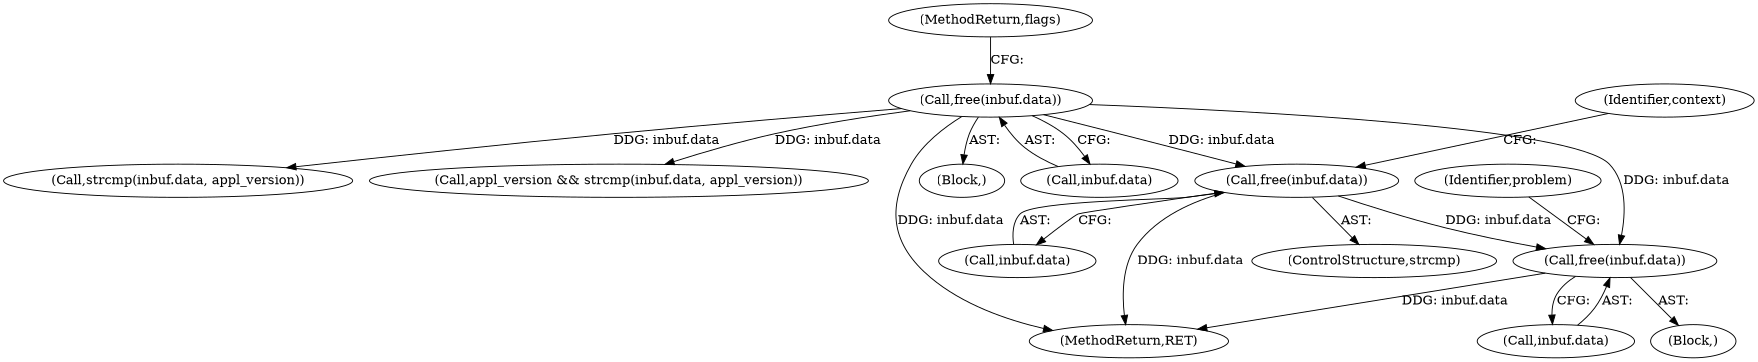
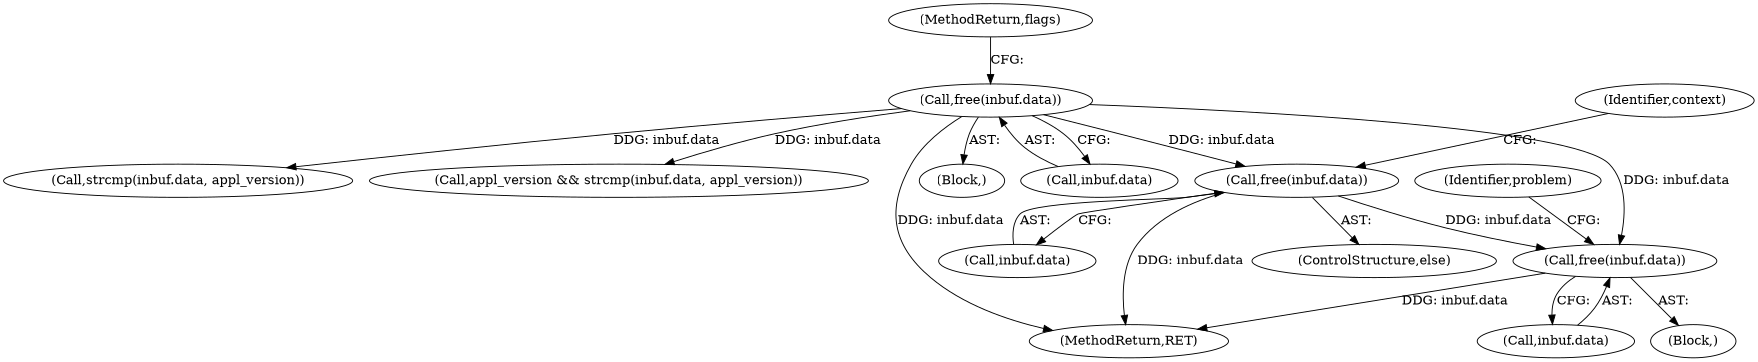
(1374, 261) -> (1374, 261)
